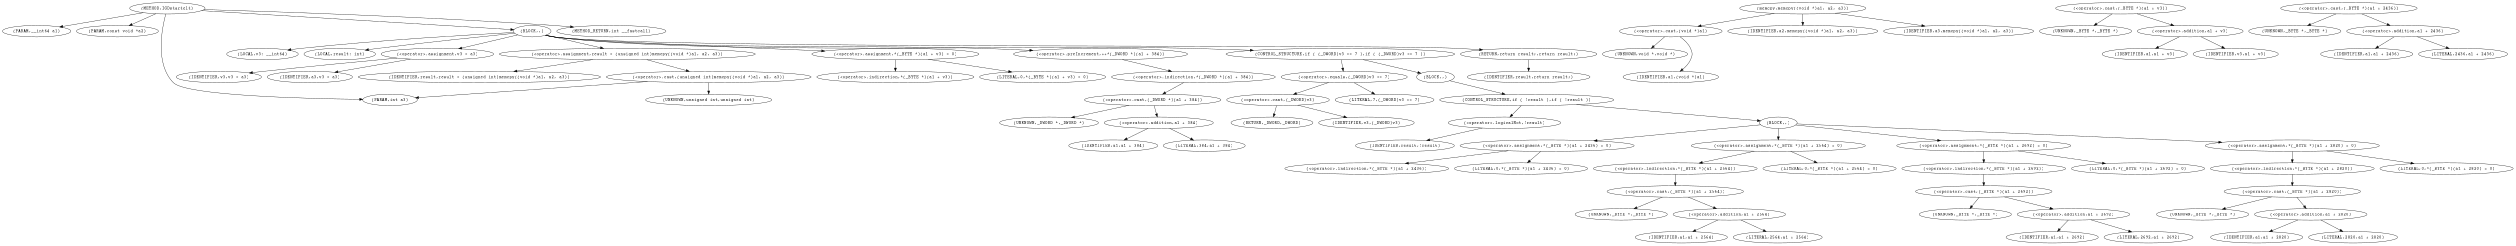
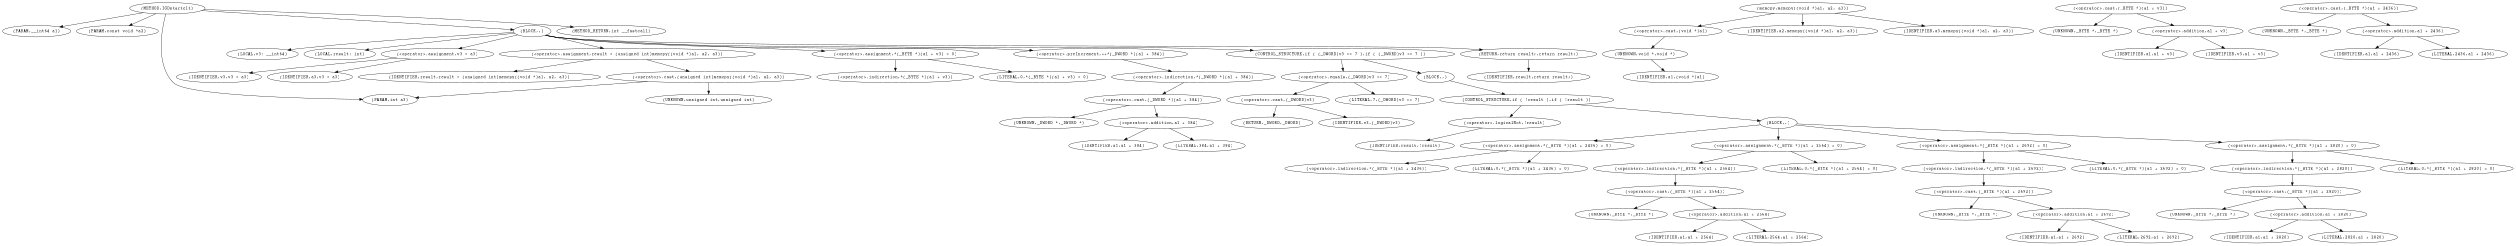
(1692, 52) -> (1657, 64)
